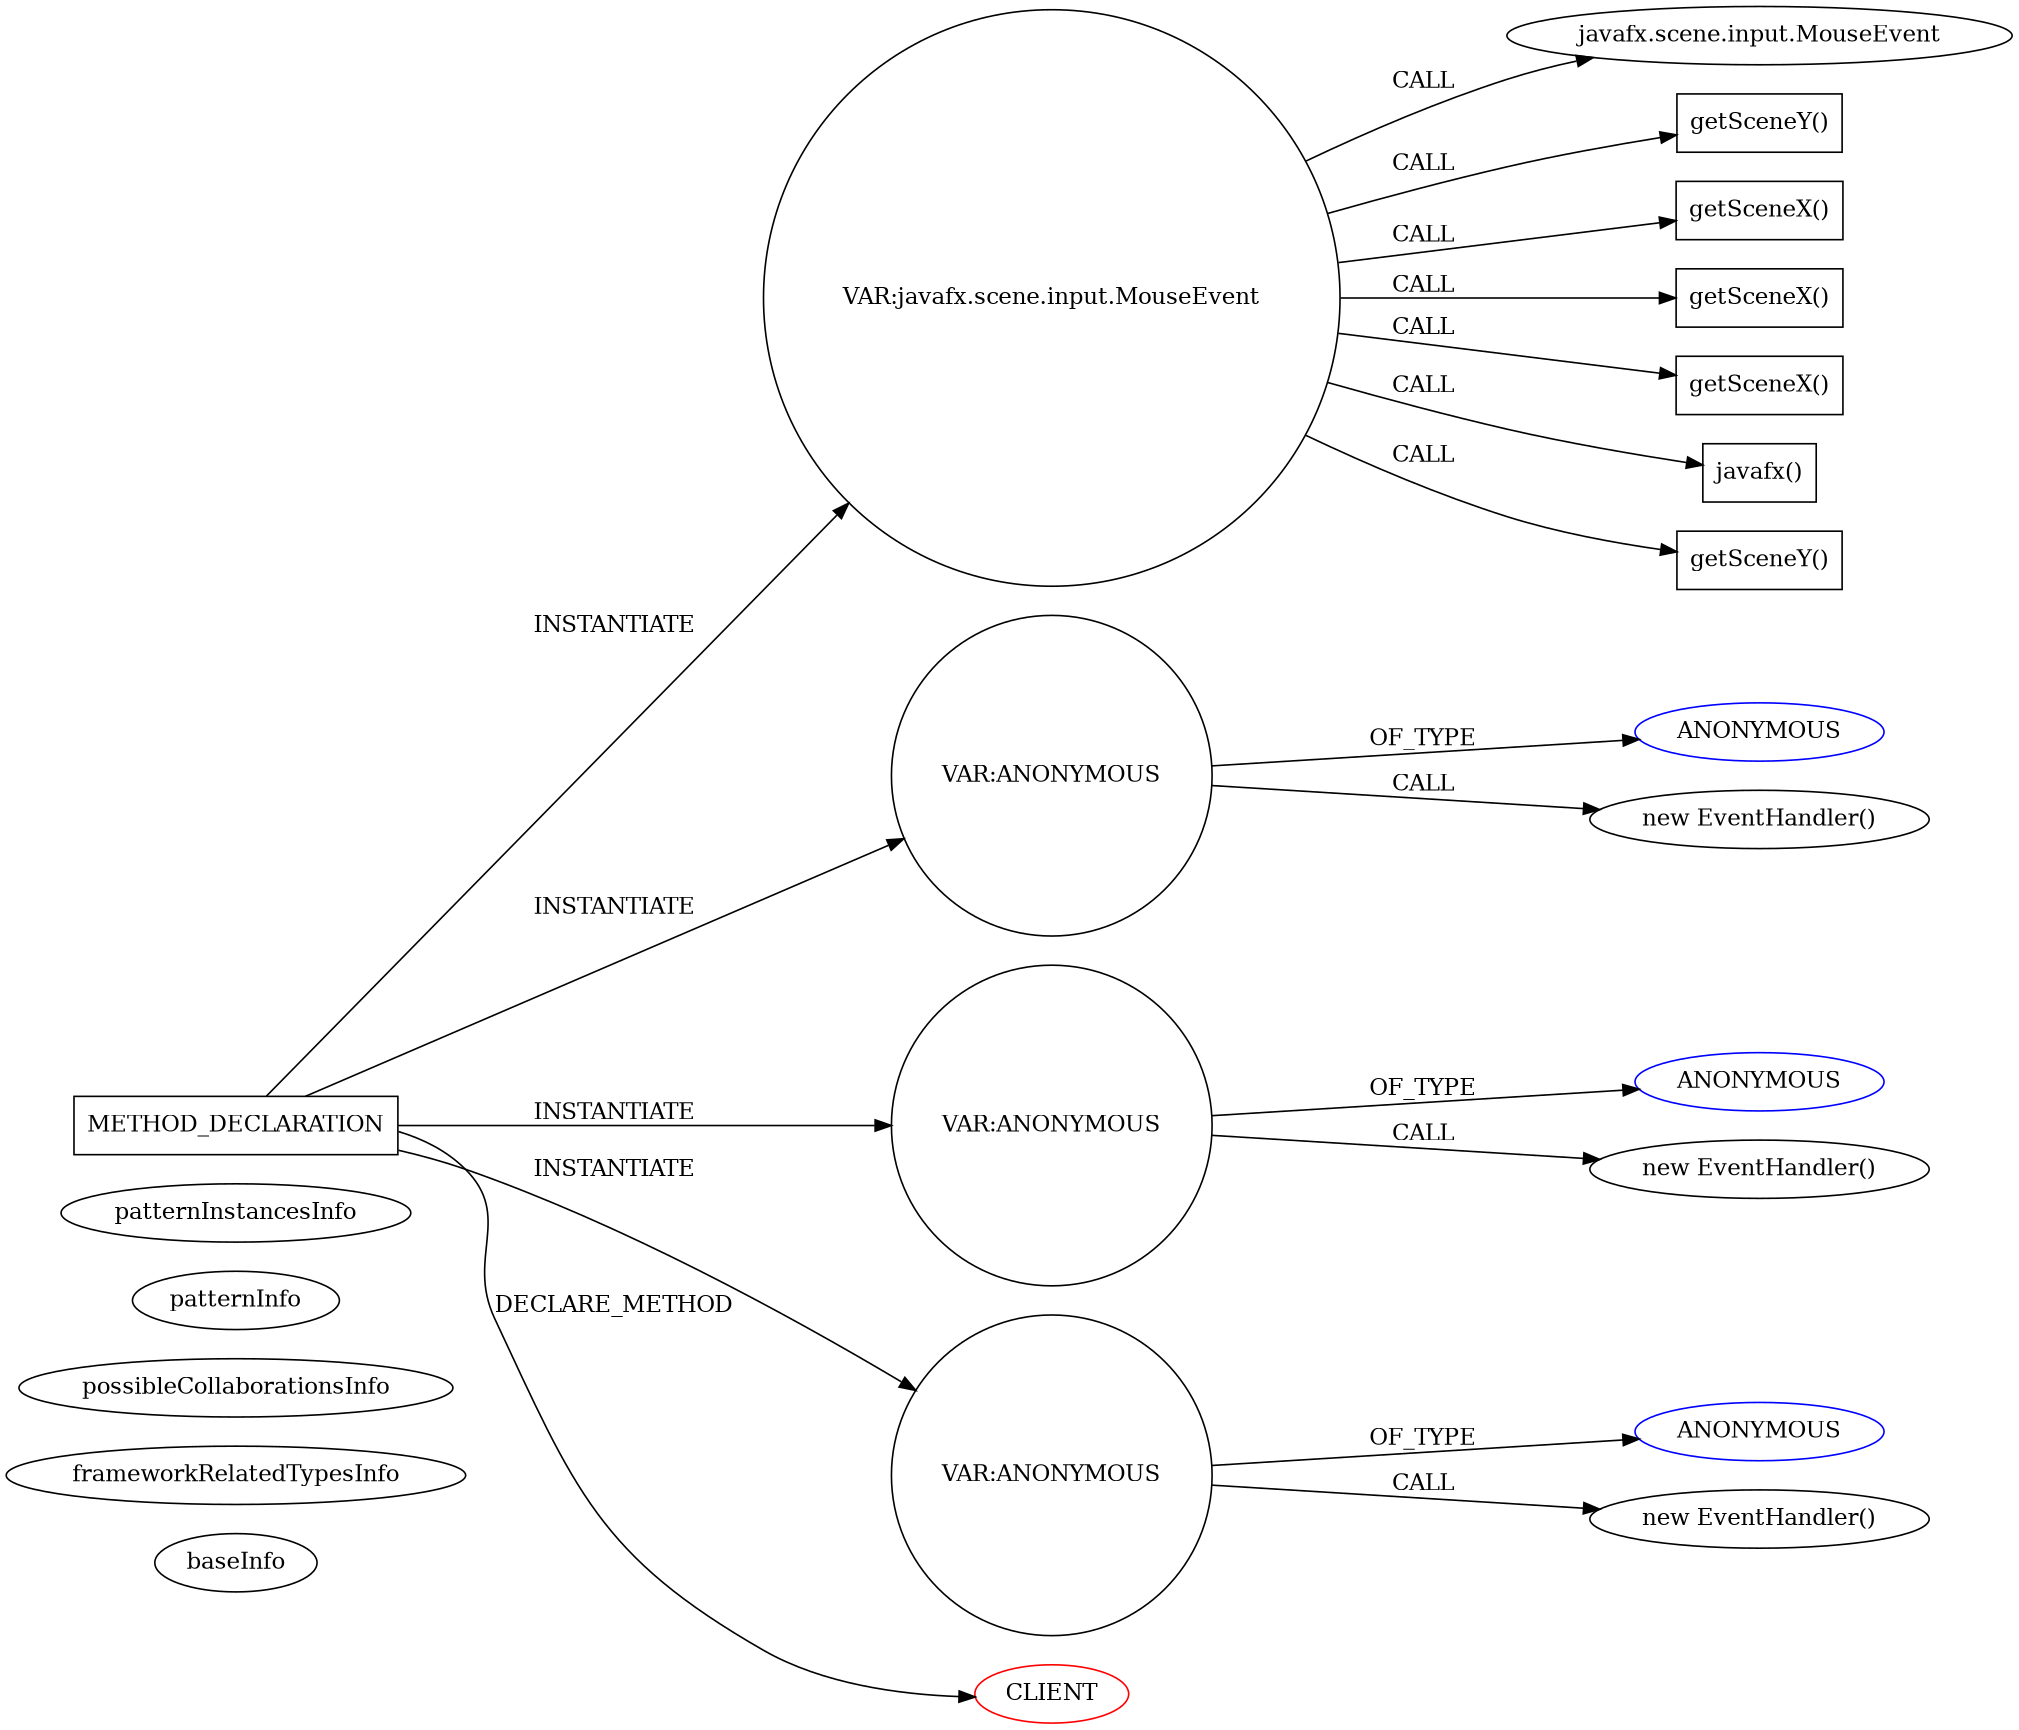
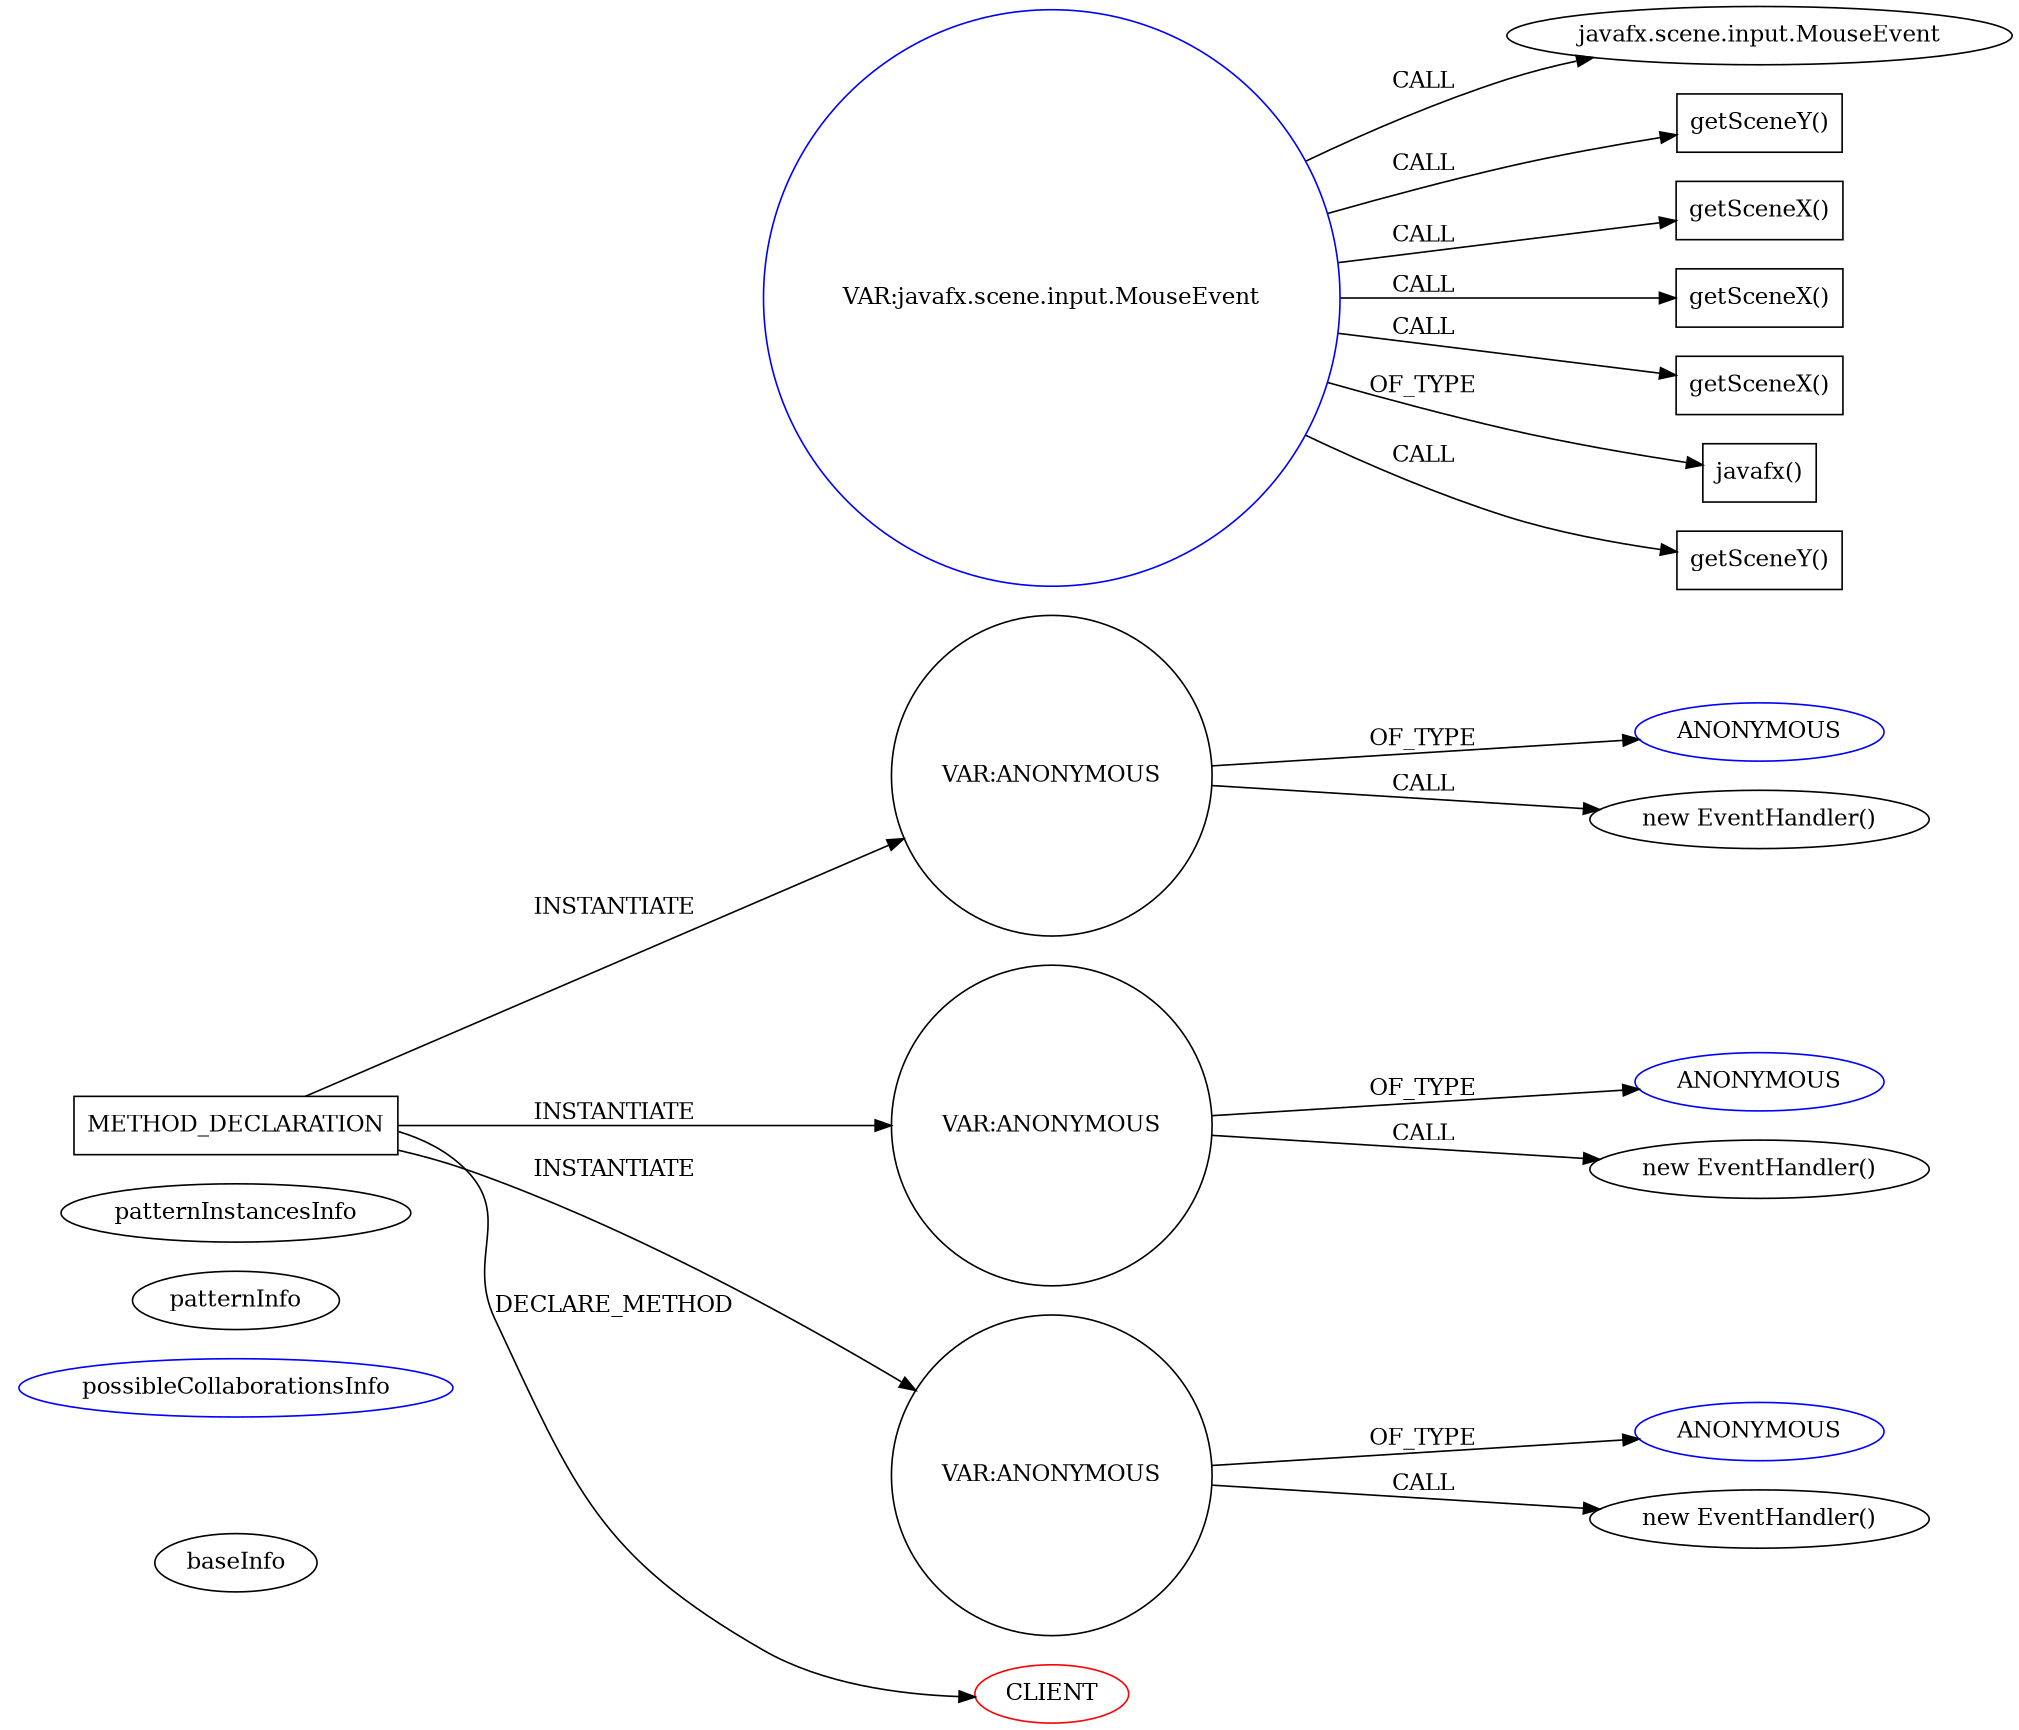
(1052, 298) -> (1052, 298)
(1424, 386) -> (1424, 386)
(552, 806) -> none
(236, 1388) -> (236, 1388)
(236, 1475) -> none
